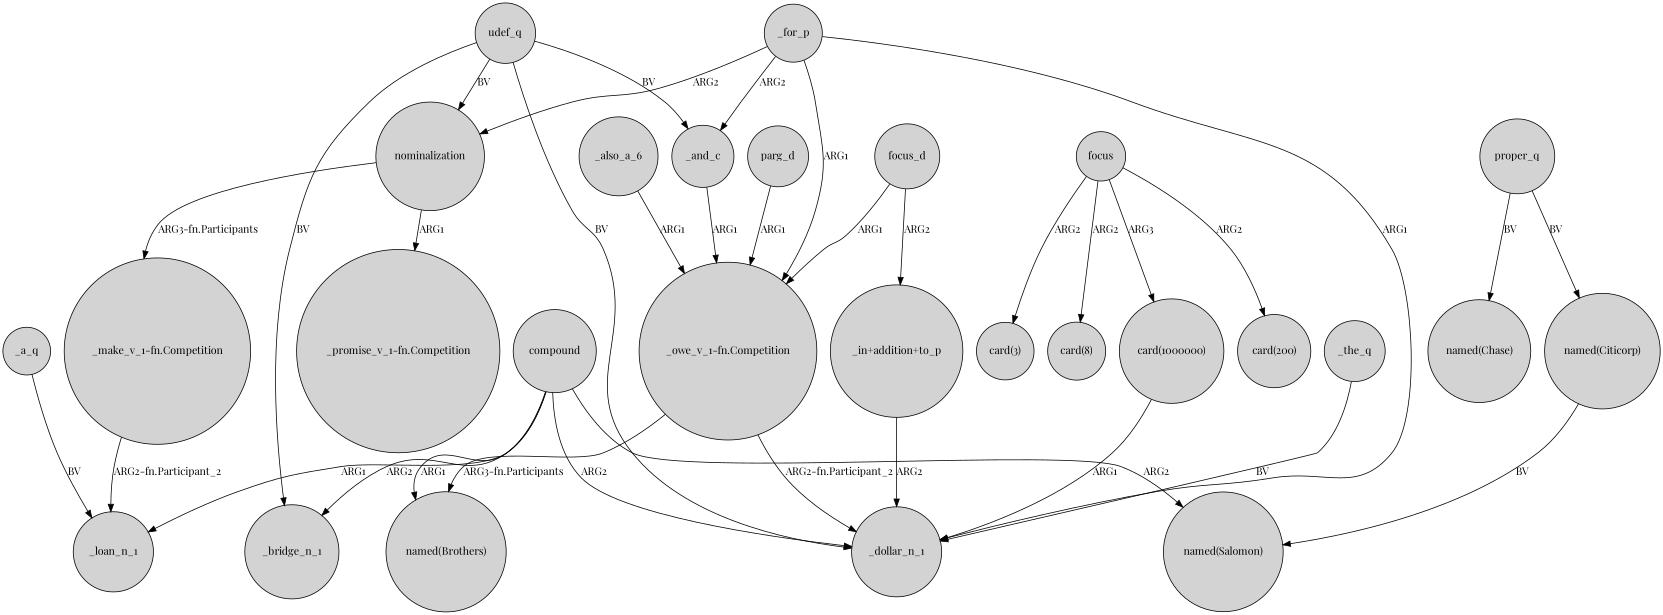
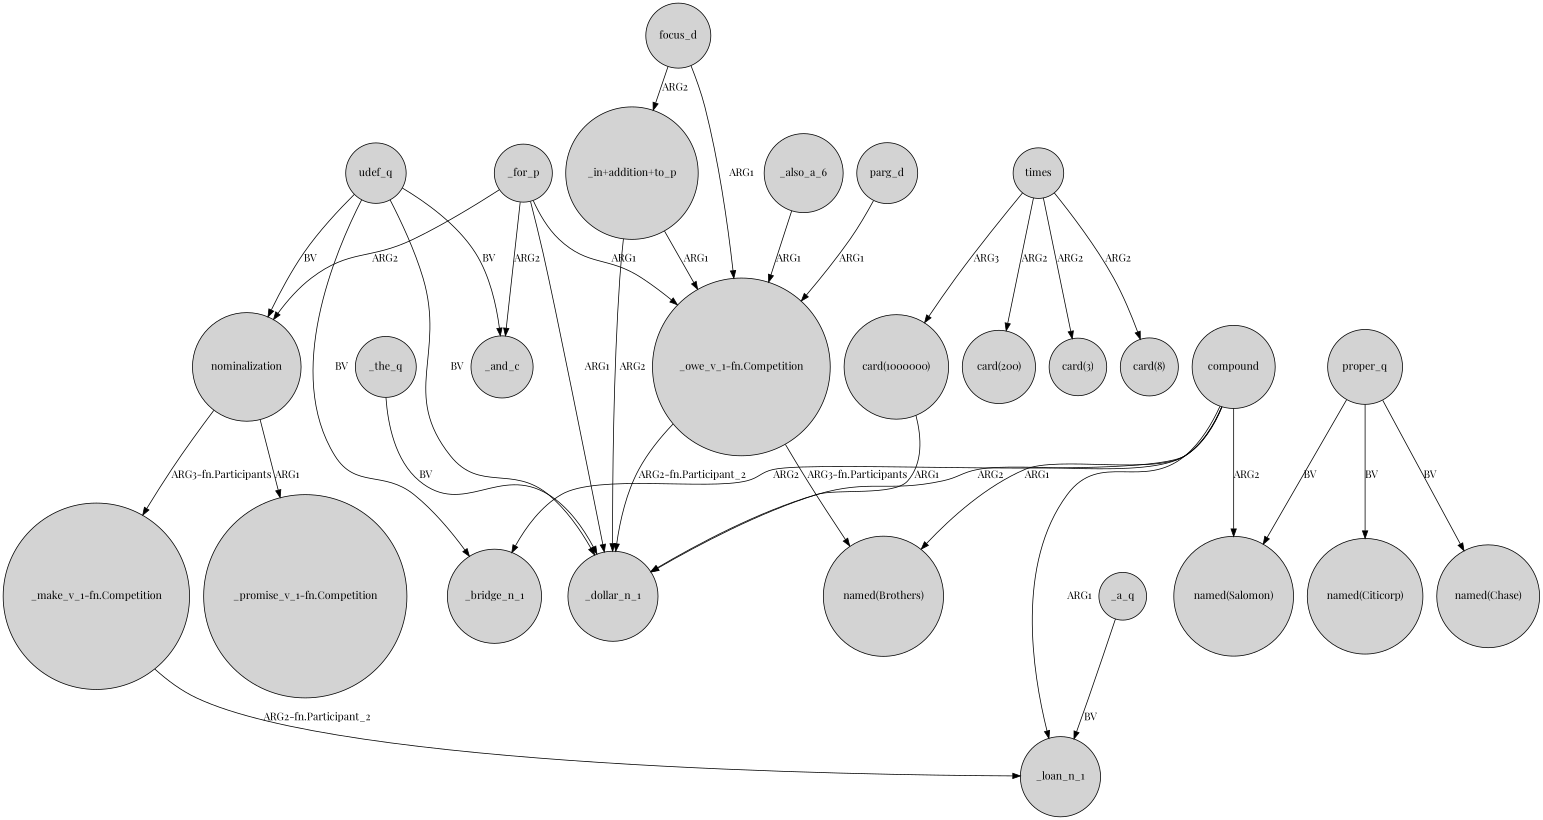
(1101, 156) -> (1038, 173)
(711, 221) -> (679, 257)
(1450, 502) -> (1307, 469)
